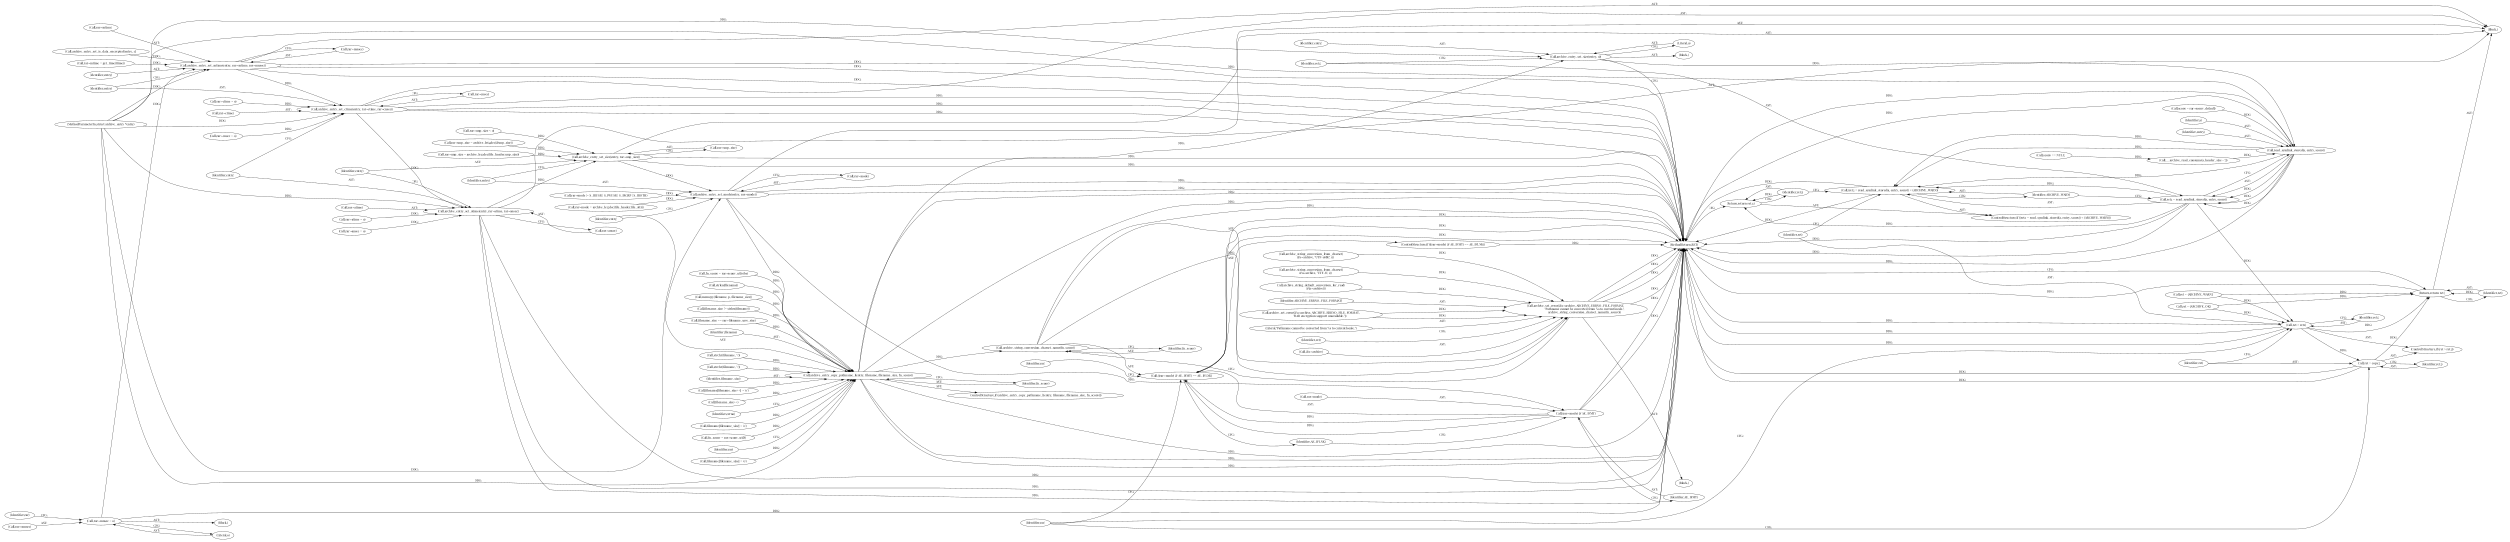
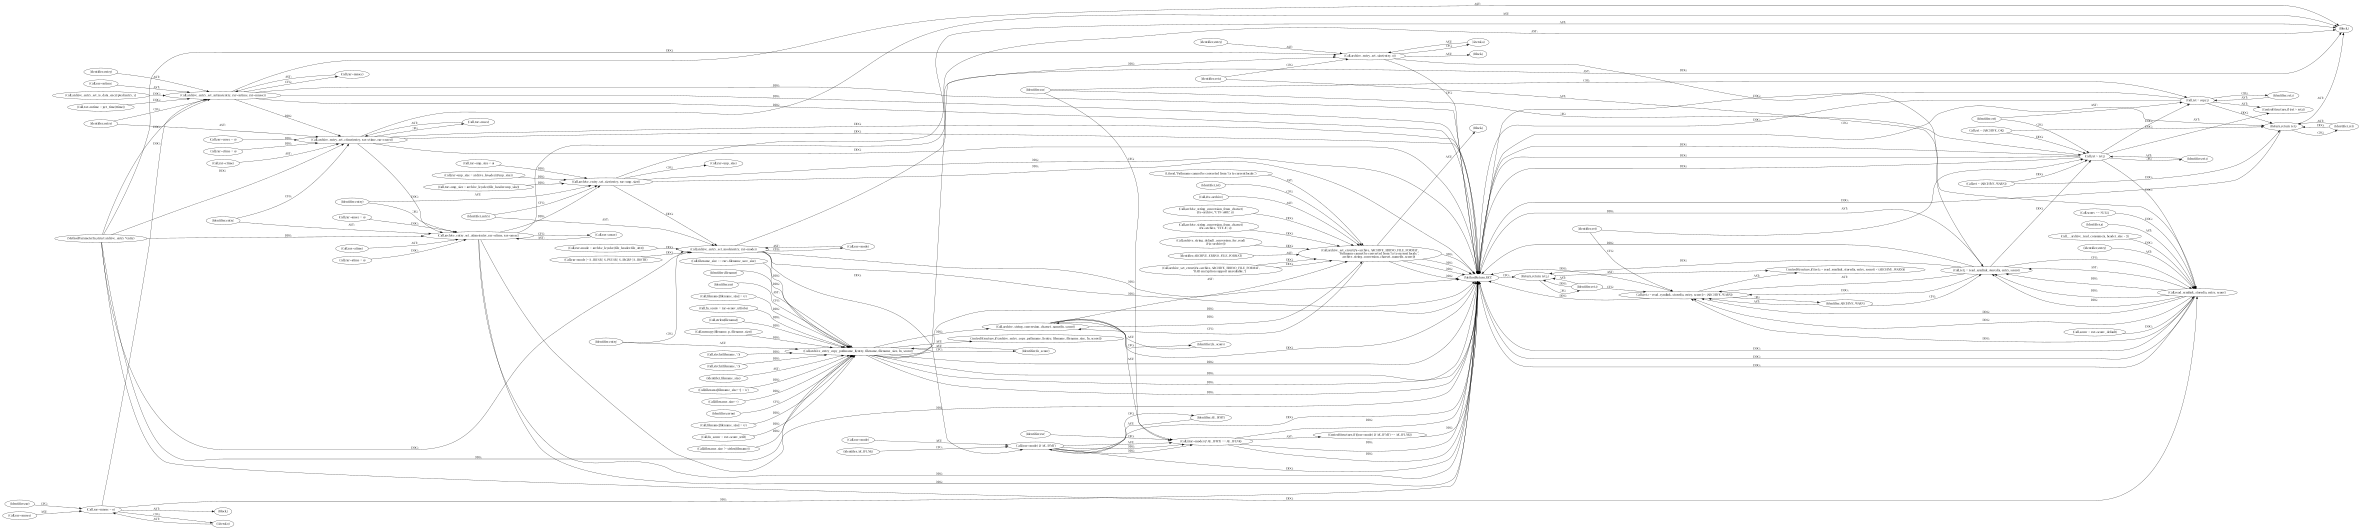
(667, 149) -> none
(2110, 158) -> (2166, 237)
(2372, 330) -> (2162, 213)
(1225, 435) -> none
